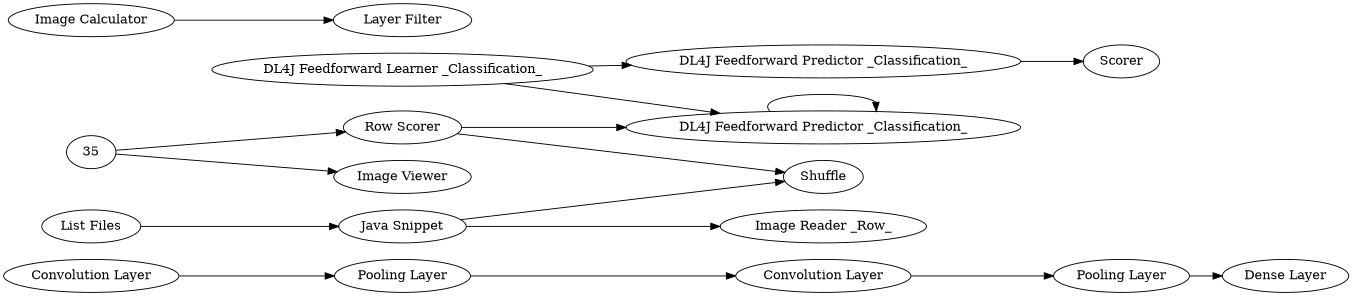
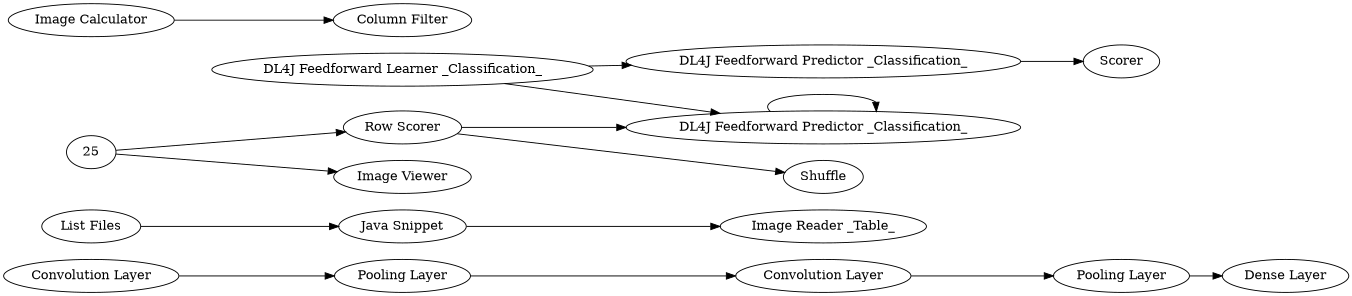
(402, 20) -> (402, 20)
(91, 152) -> (91, 152)
(618, 201) -> none
(823, 226) -> (823, 226)
